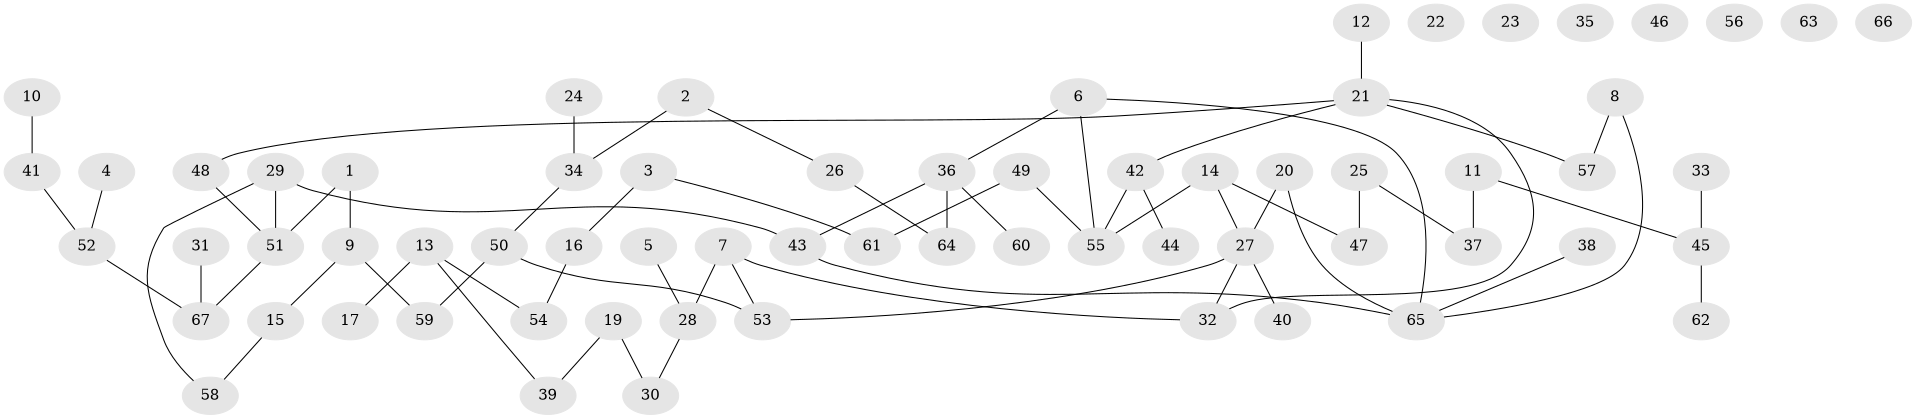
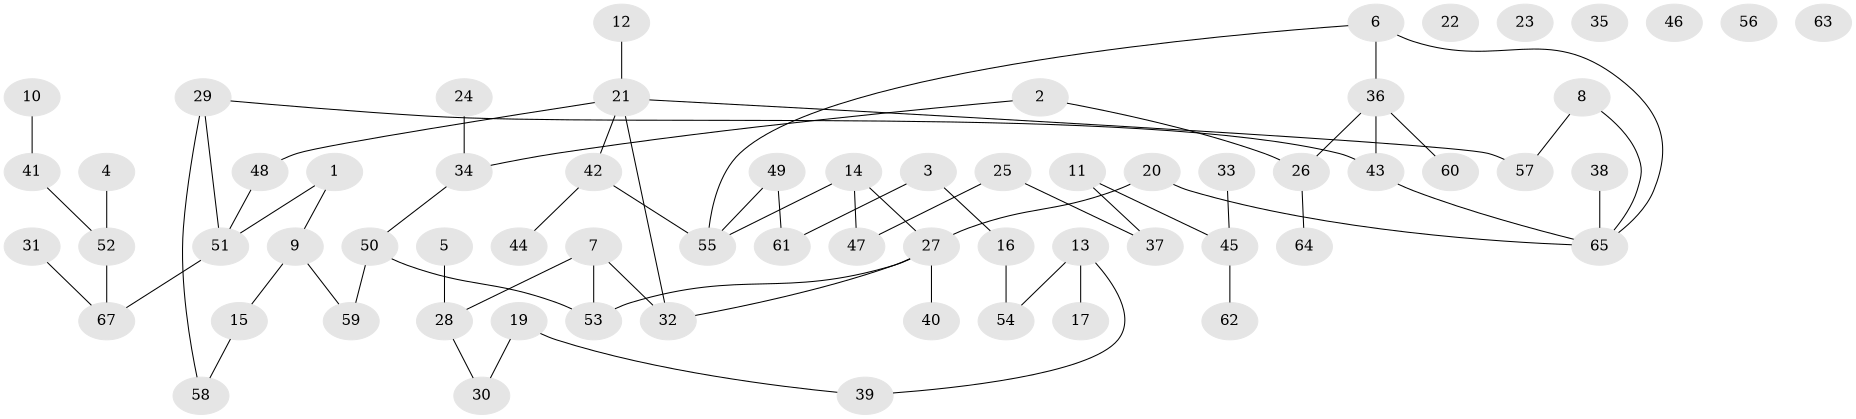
(1884, 23) -> none
(947, 202) -> (1340, 134)
